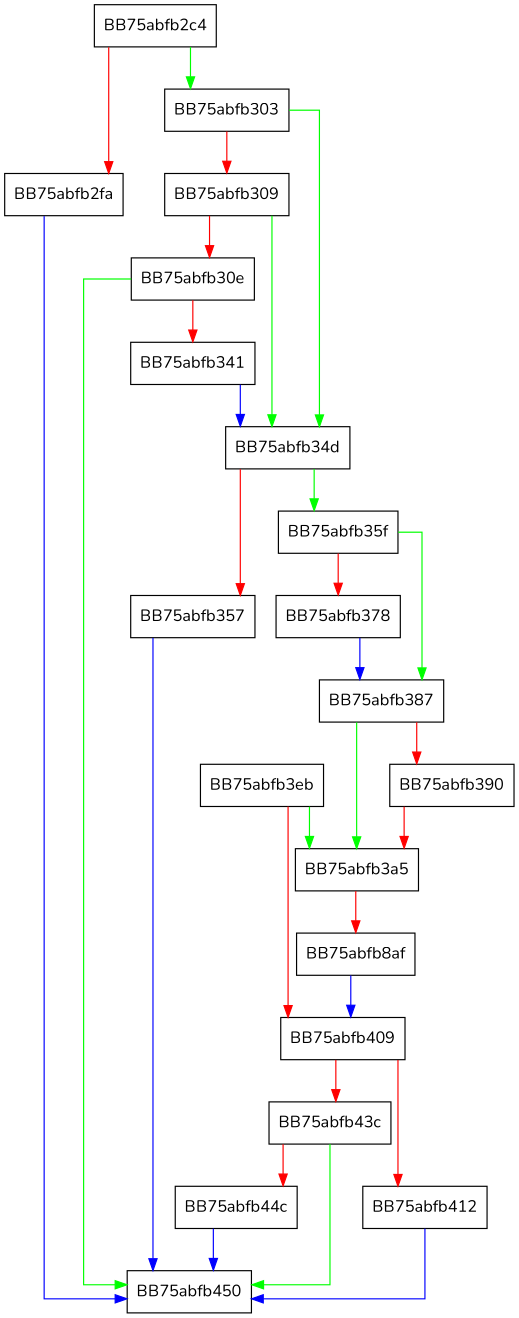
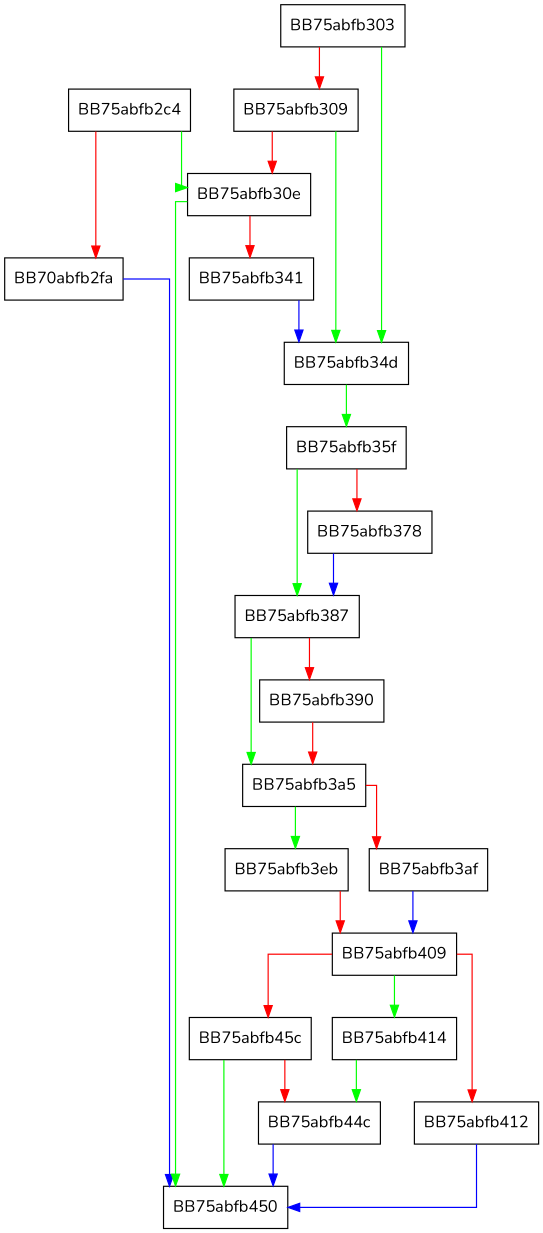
(190, 62) -> (182, 160)
(64, 195) -> (64, 279)
(193, 617) -> none
(309, 822) -> (295, 822)
(356, 954) -> (428, 870)
none -> (394, 1039)
(330, 1123) -> (250, 1039)
